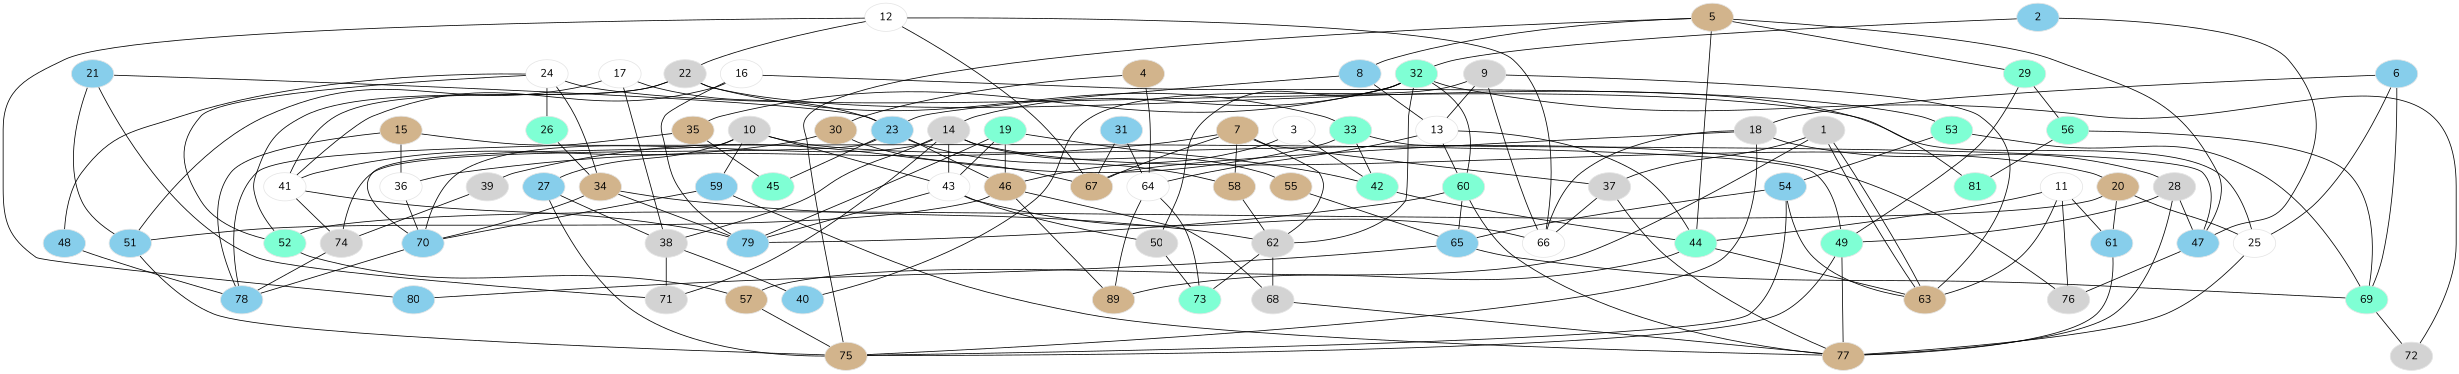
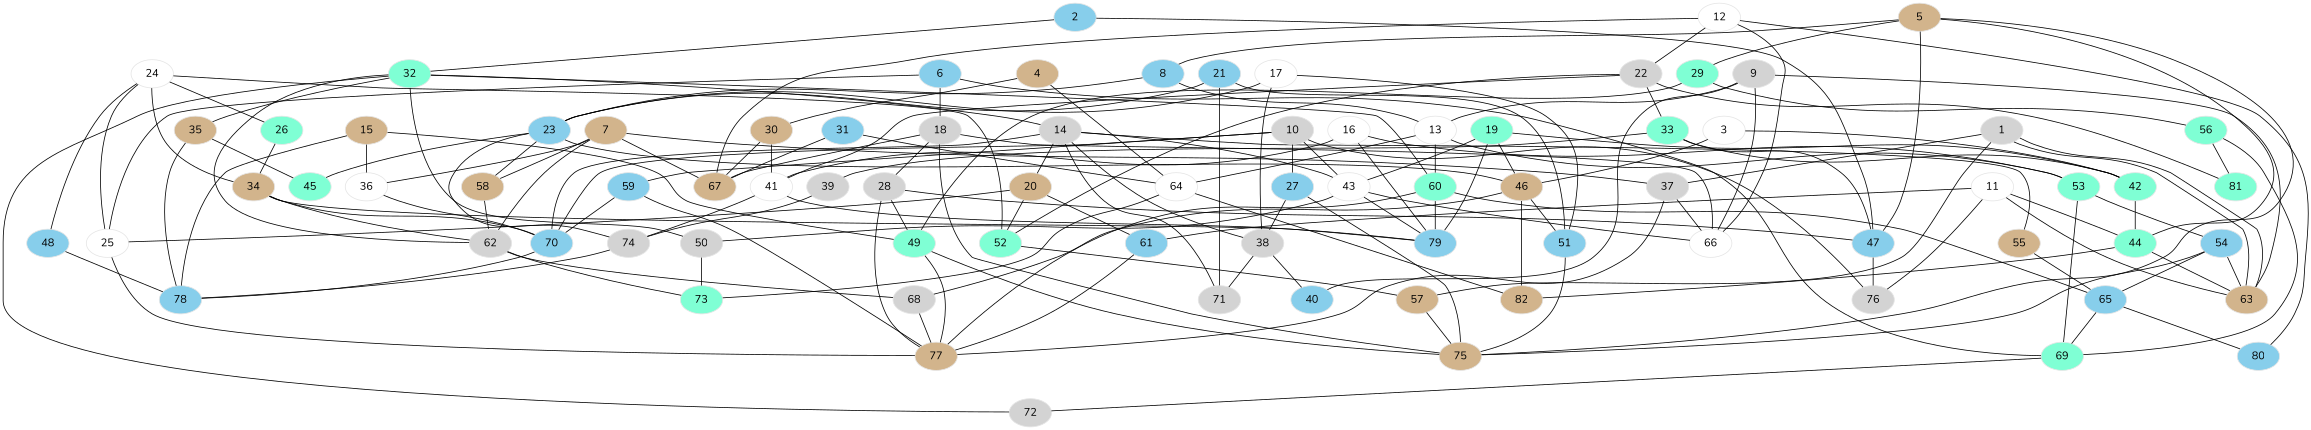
(1619, 163) -> (1741, 162)
(1114, 300) -> (1522, 300)
